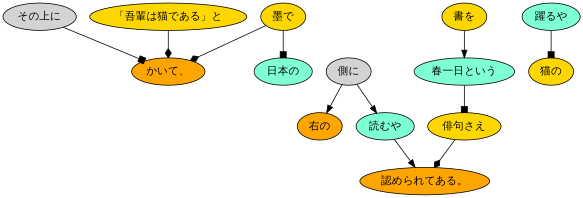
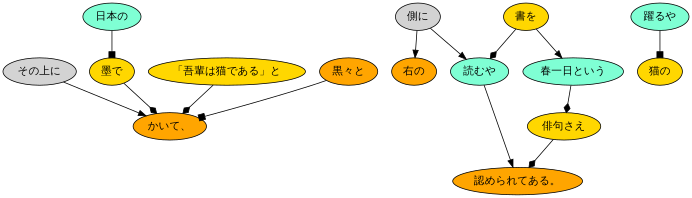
(283, 40) -> (112, 40)
none -> (506, 40)
(100, 43) -> (101, 98)
none -> (349, 72)
(464, 95) -> (569, 94)
